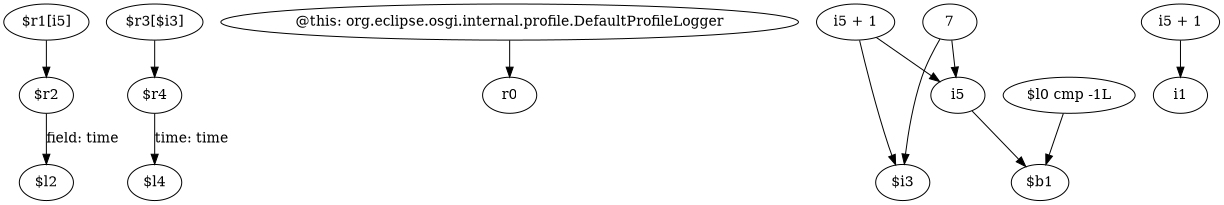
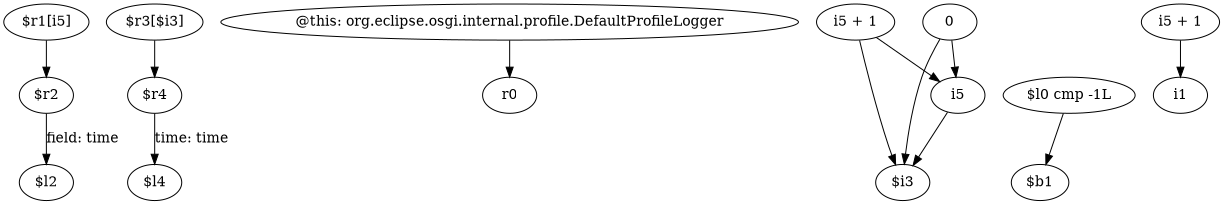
(950, 22) -> (950, 22)
(995, 135) -> (933, 135)
